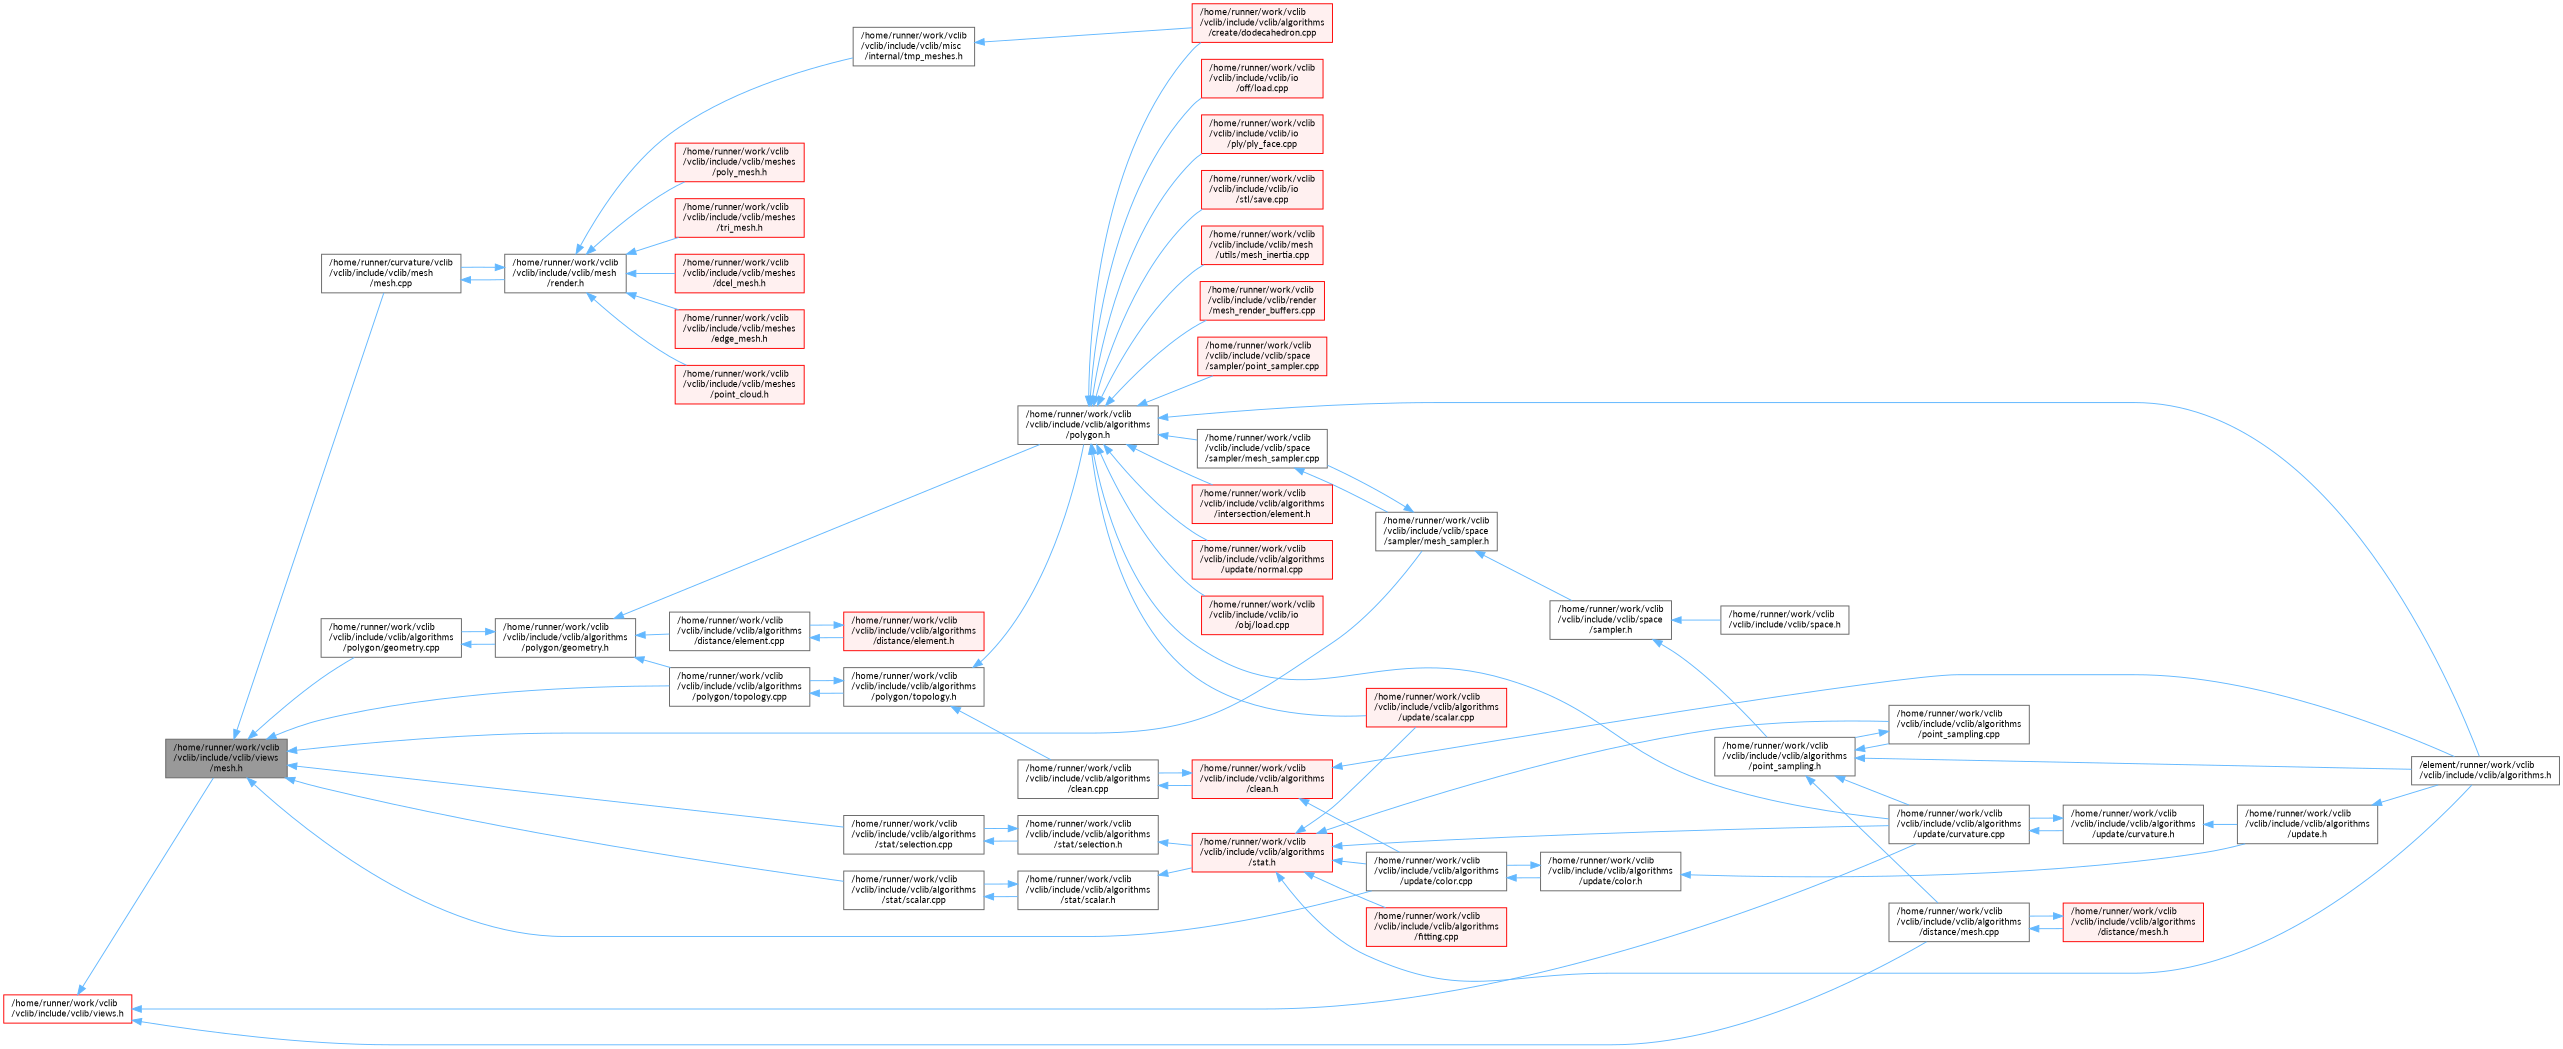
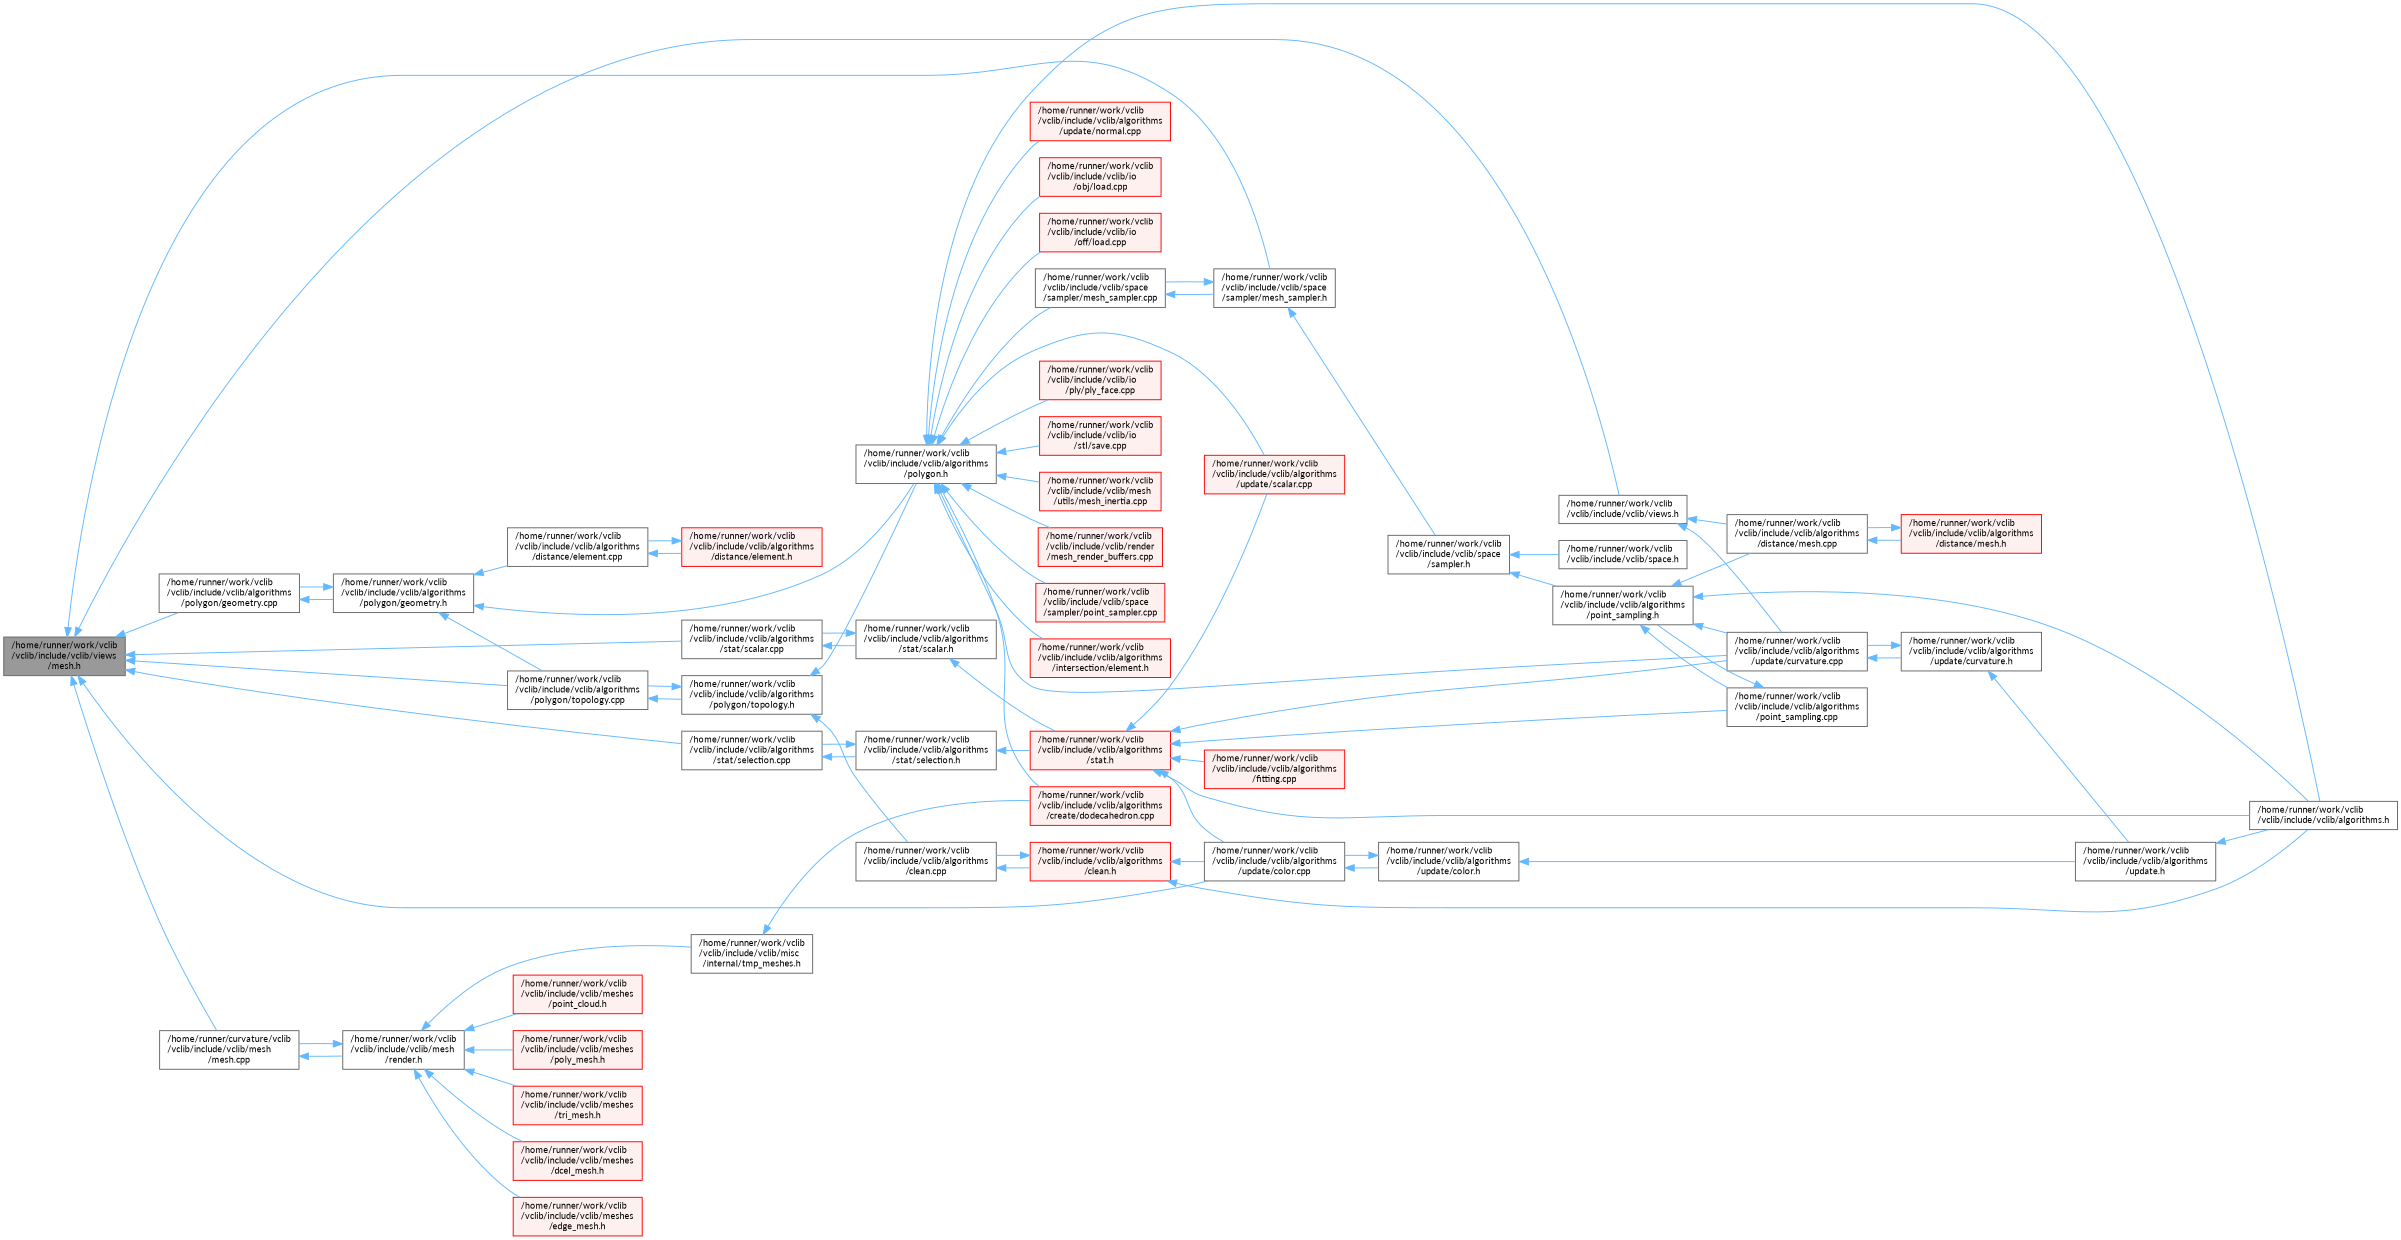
(2486, 771) -> (2324, 815)
(148, 882) -> (851, 40)
(68, 1009) -> (1623, 509)
